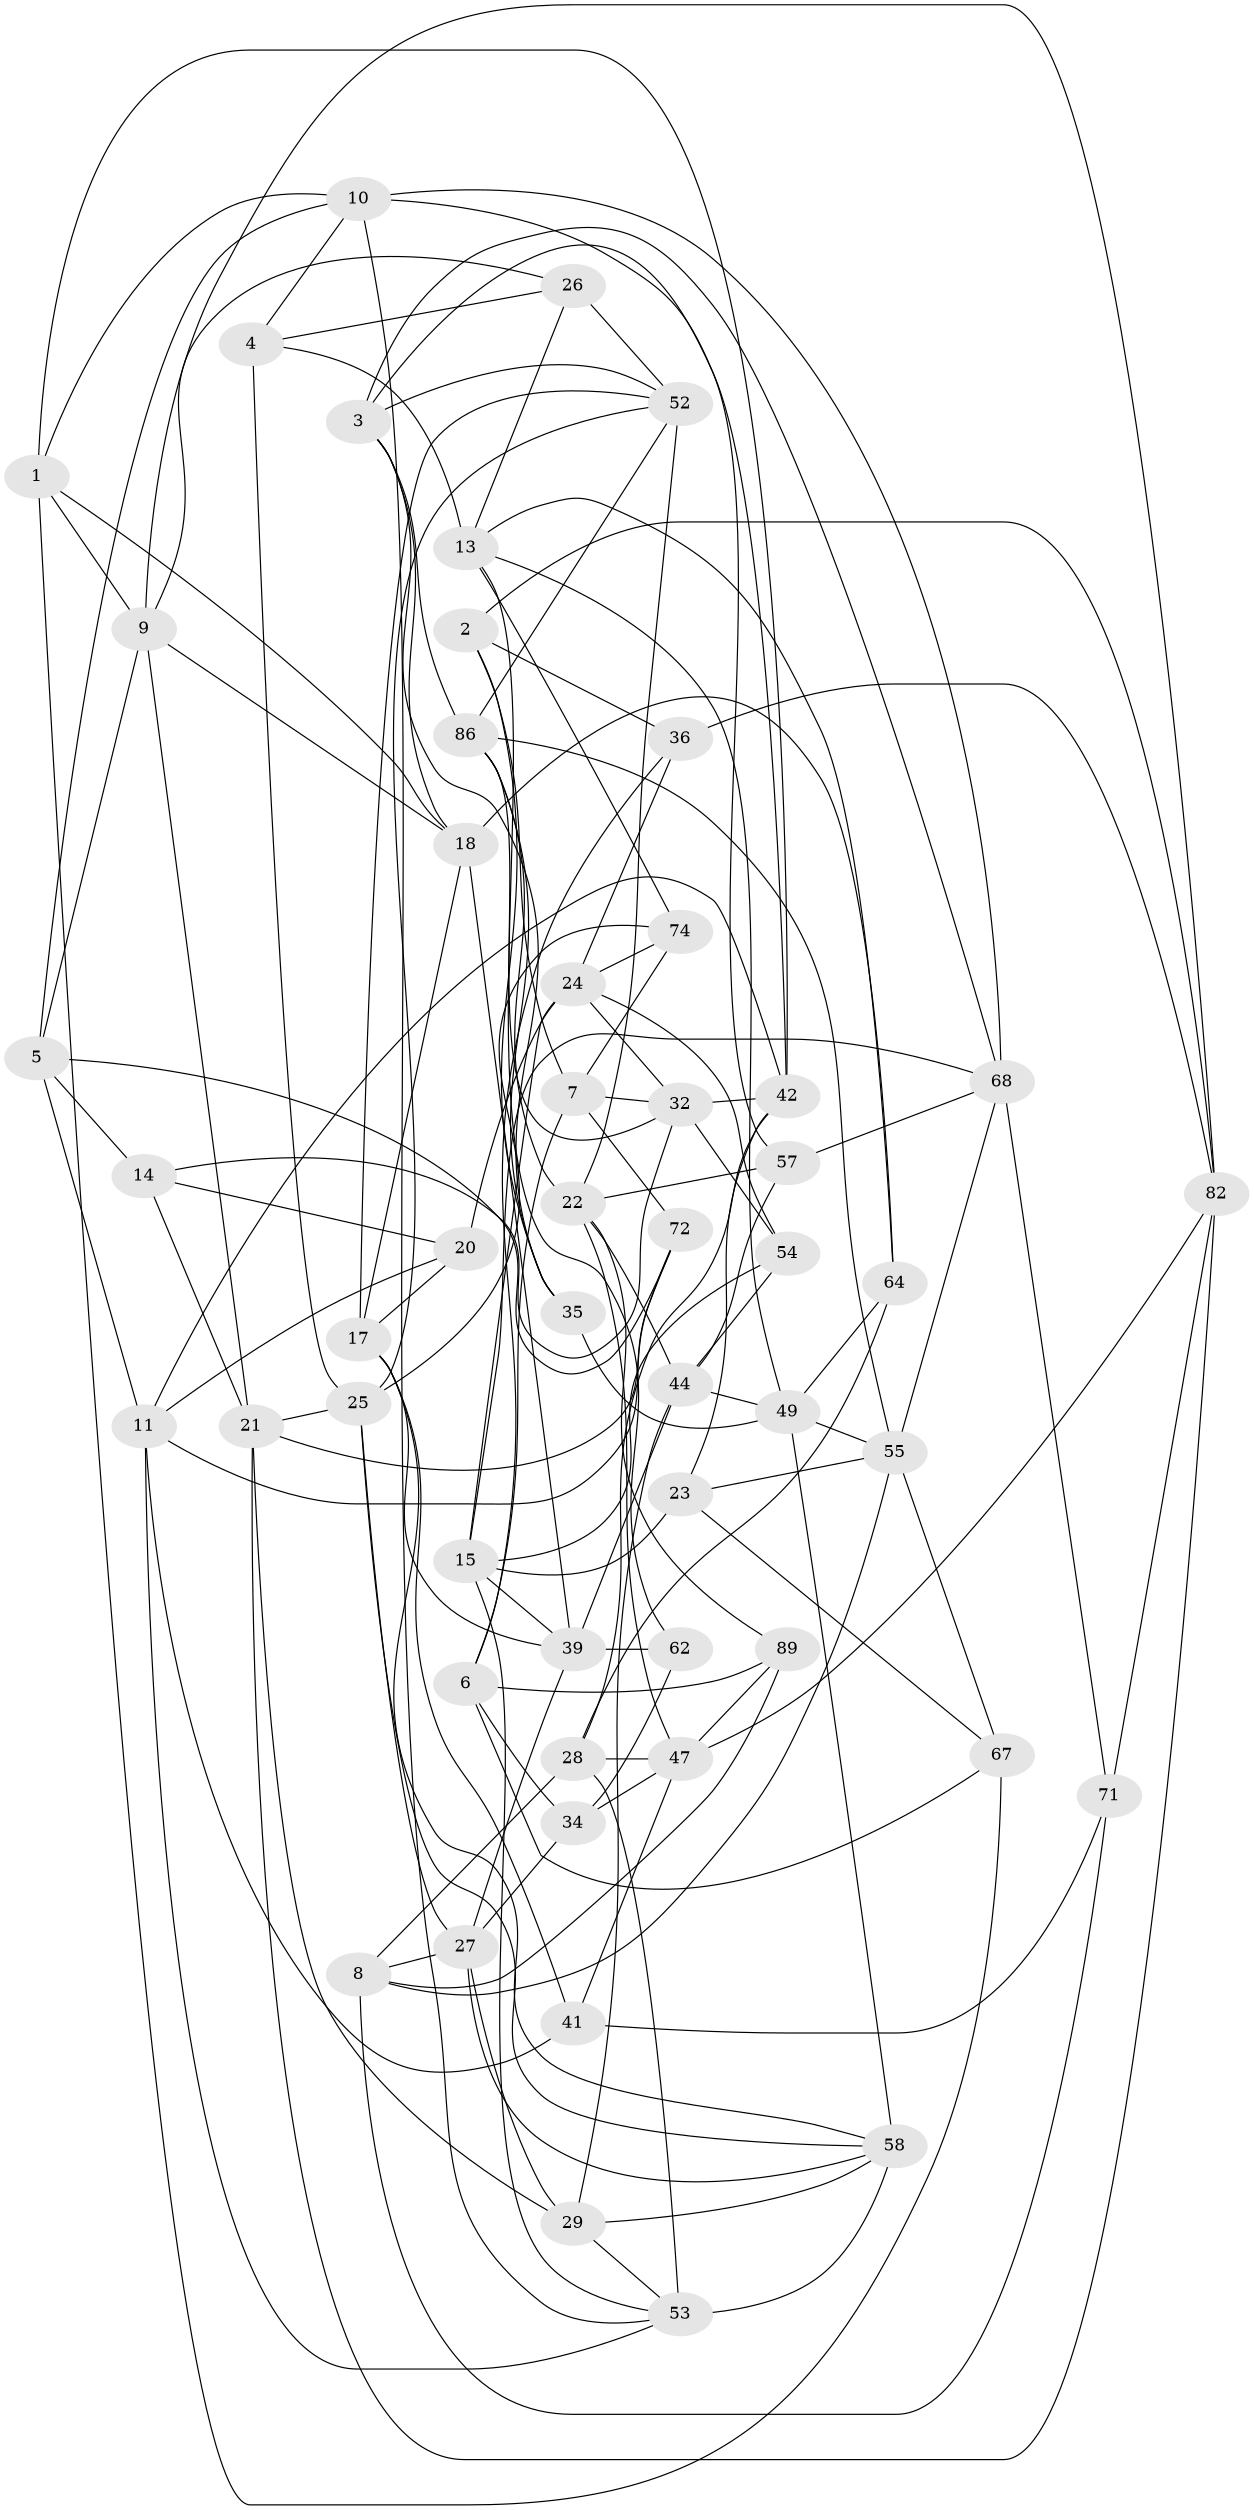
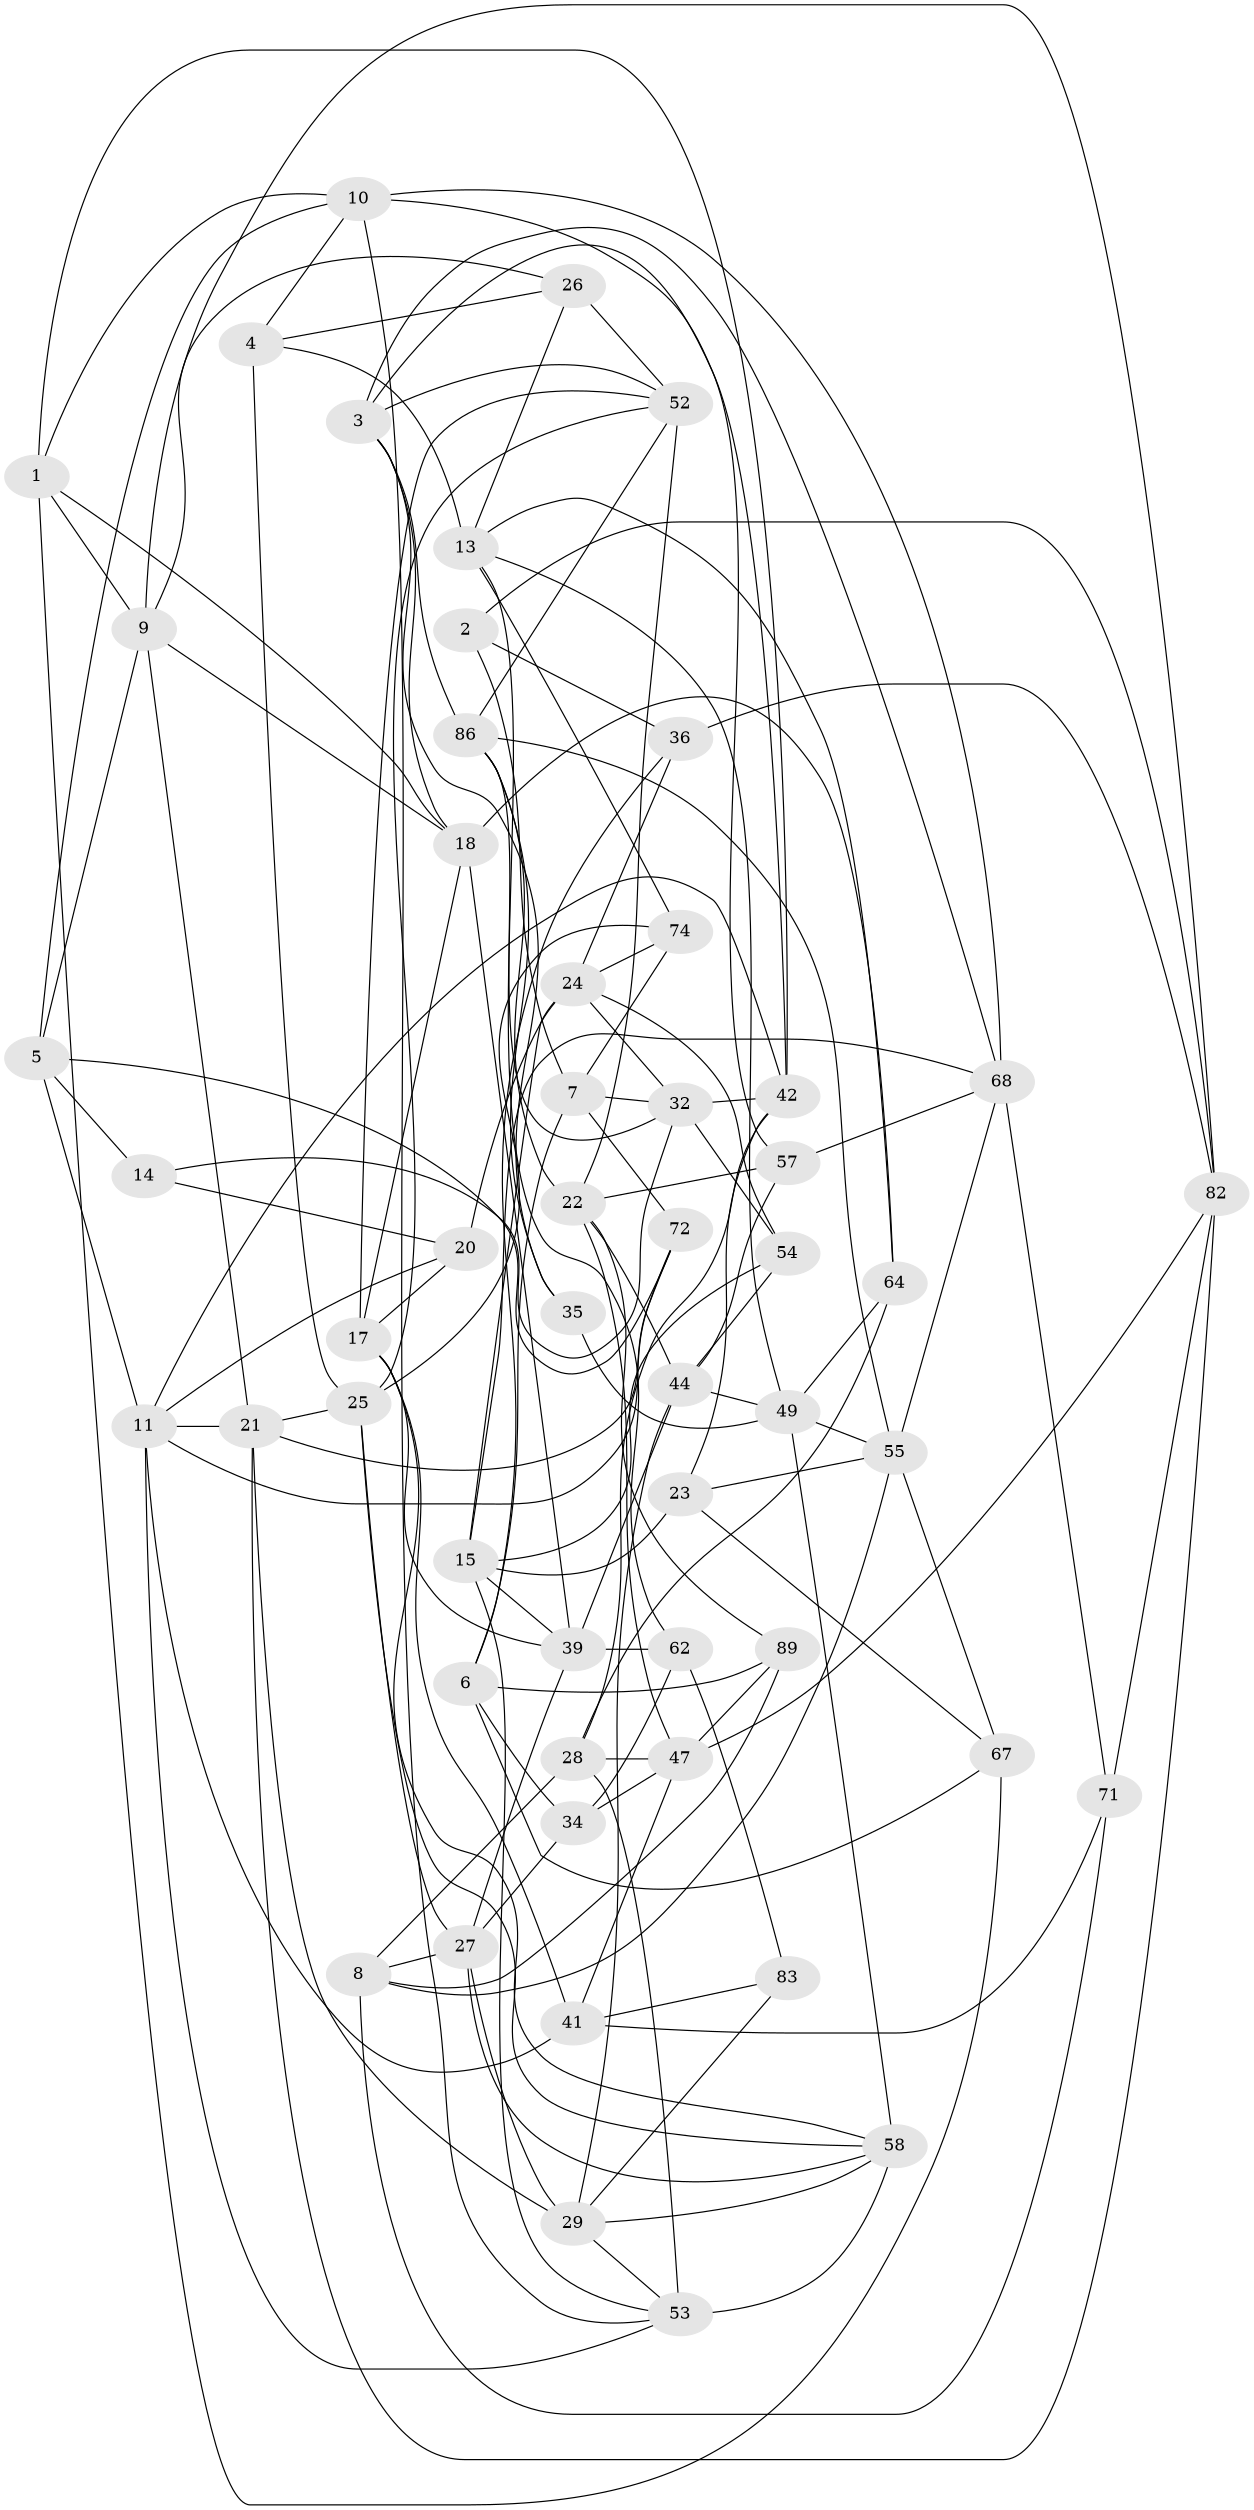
(509, 975) -> none
(198, 1301) -> (198, 1426)
none -> (788, 1978)
